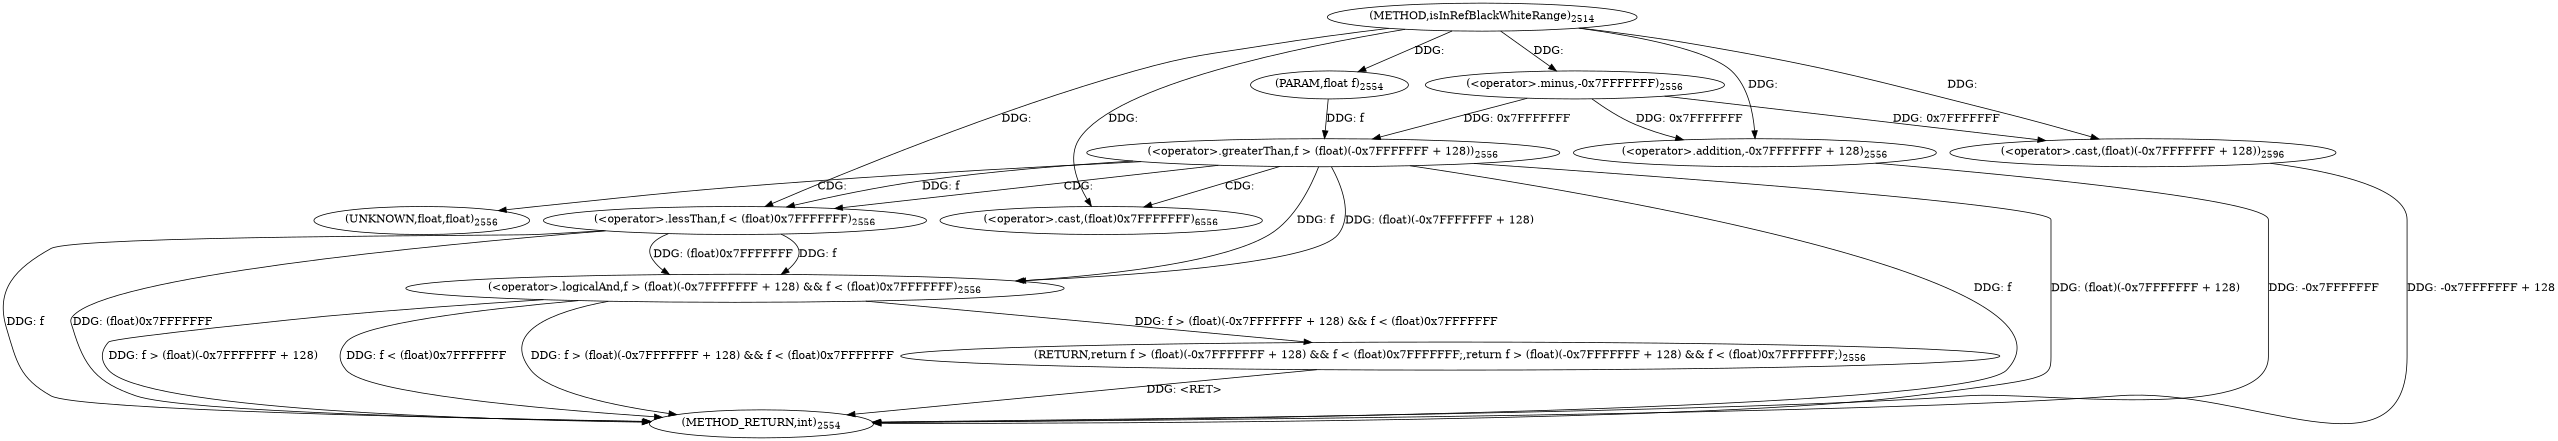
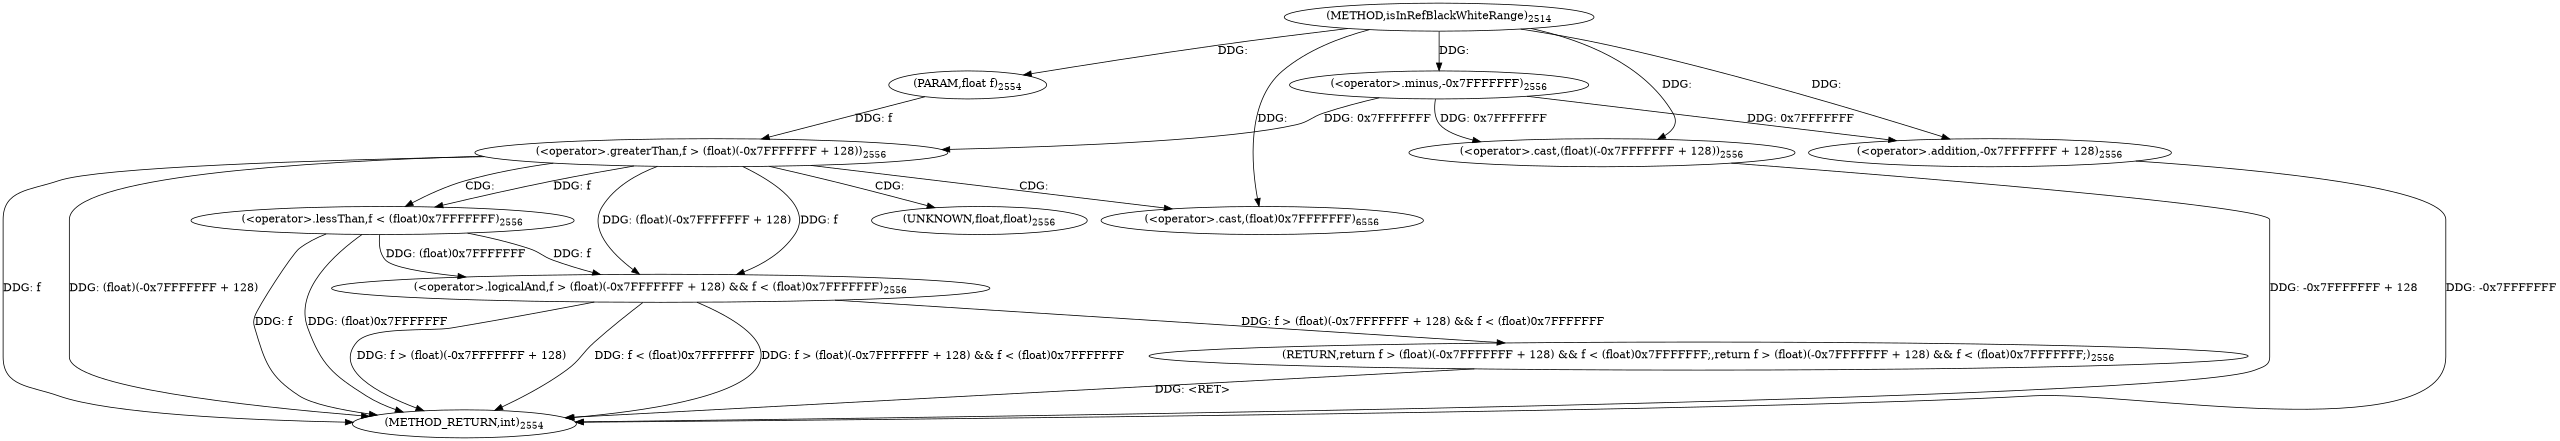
(1073, 90) -> none
(2273, 152) -> (1732, 152)
